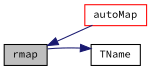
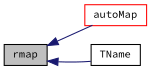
(64, 48) -> (75, 62)
